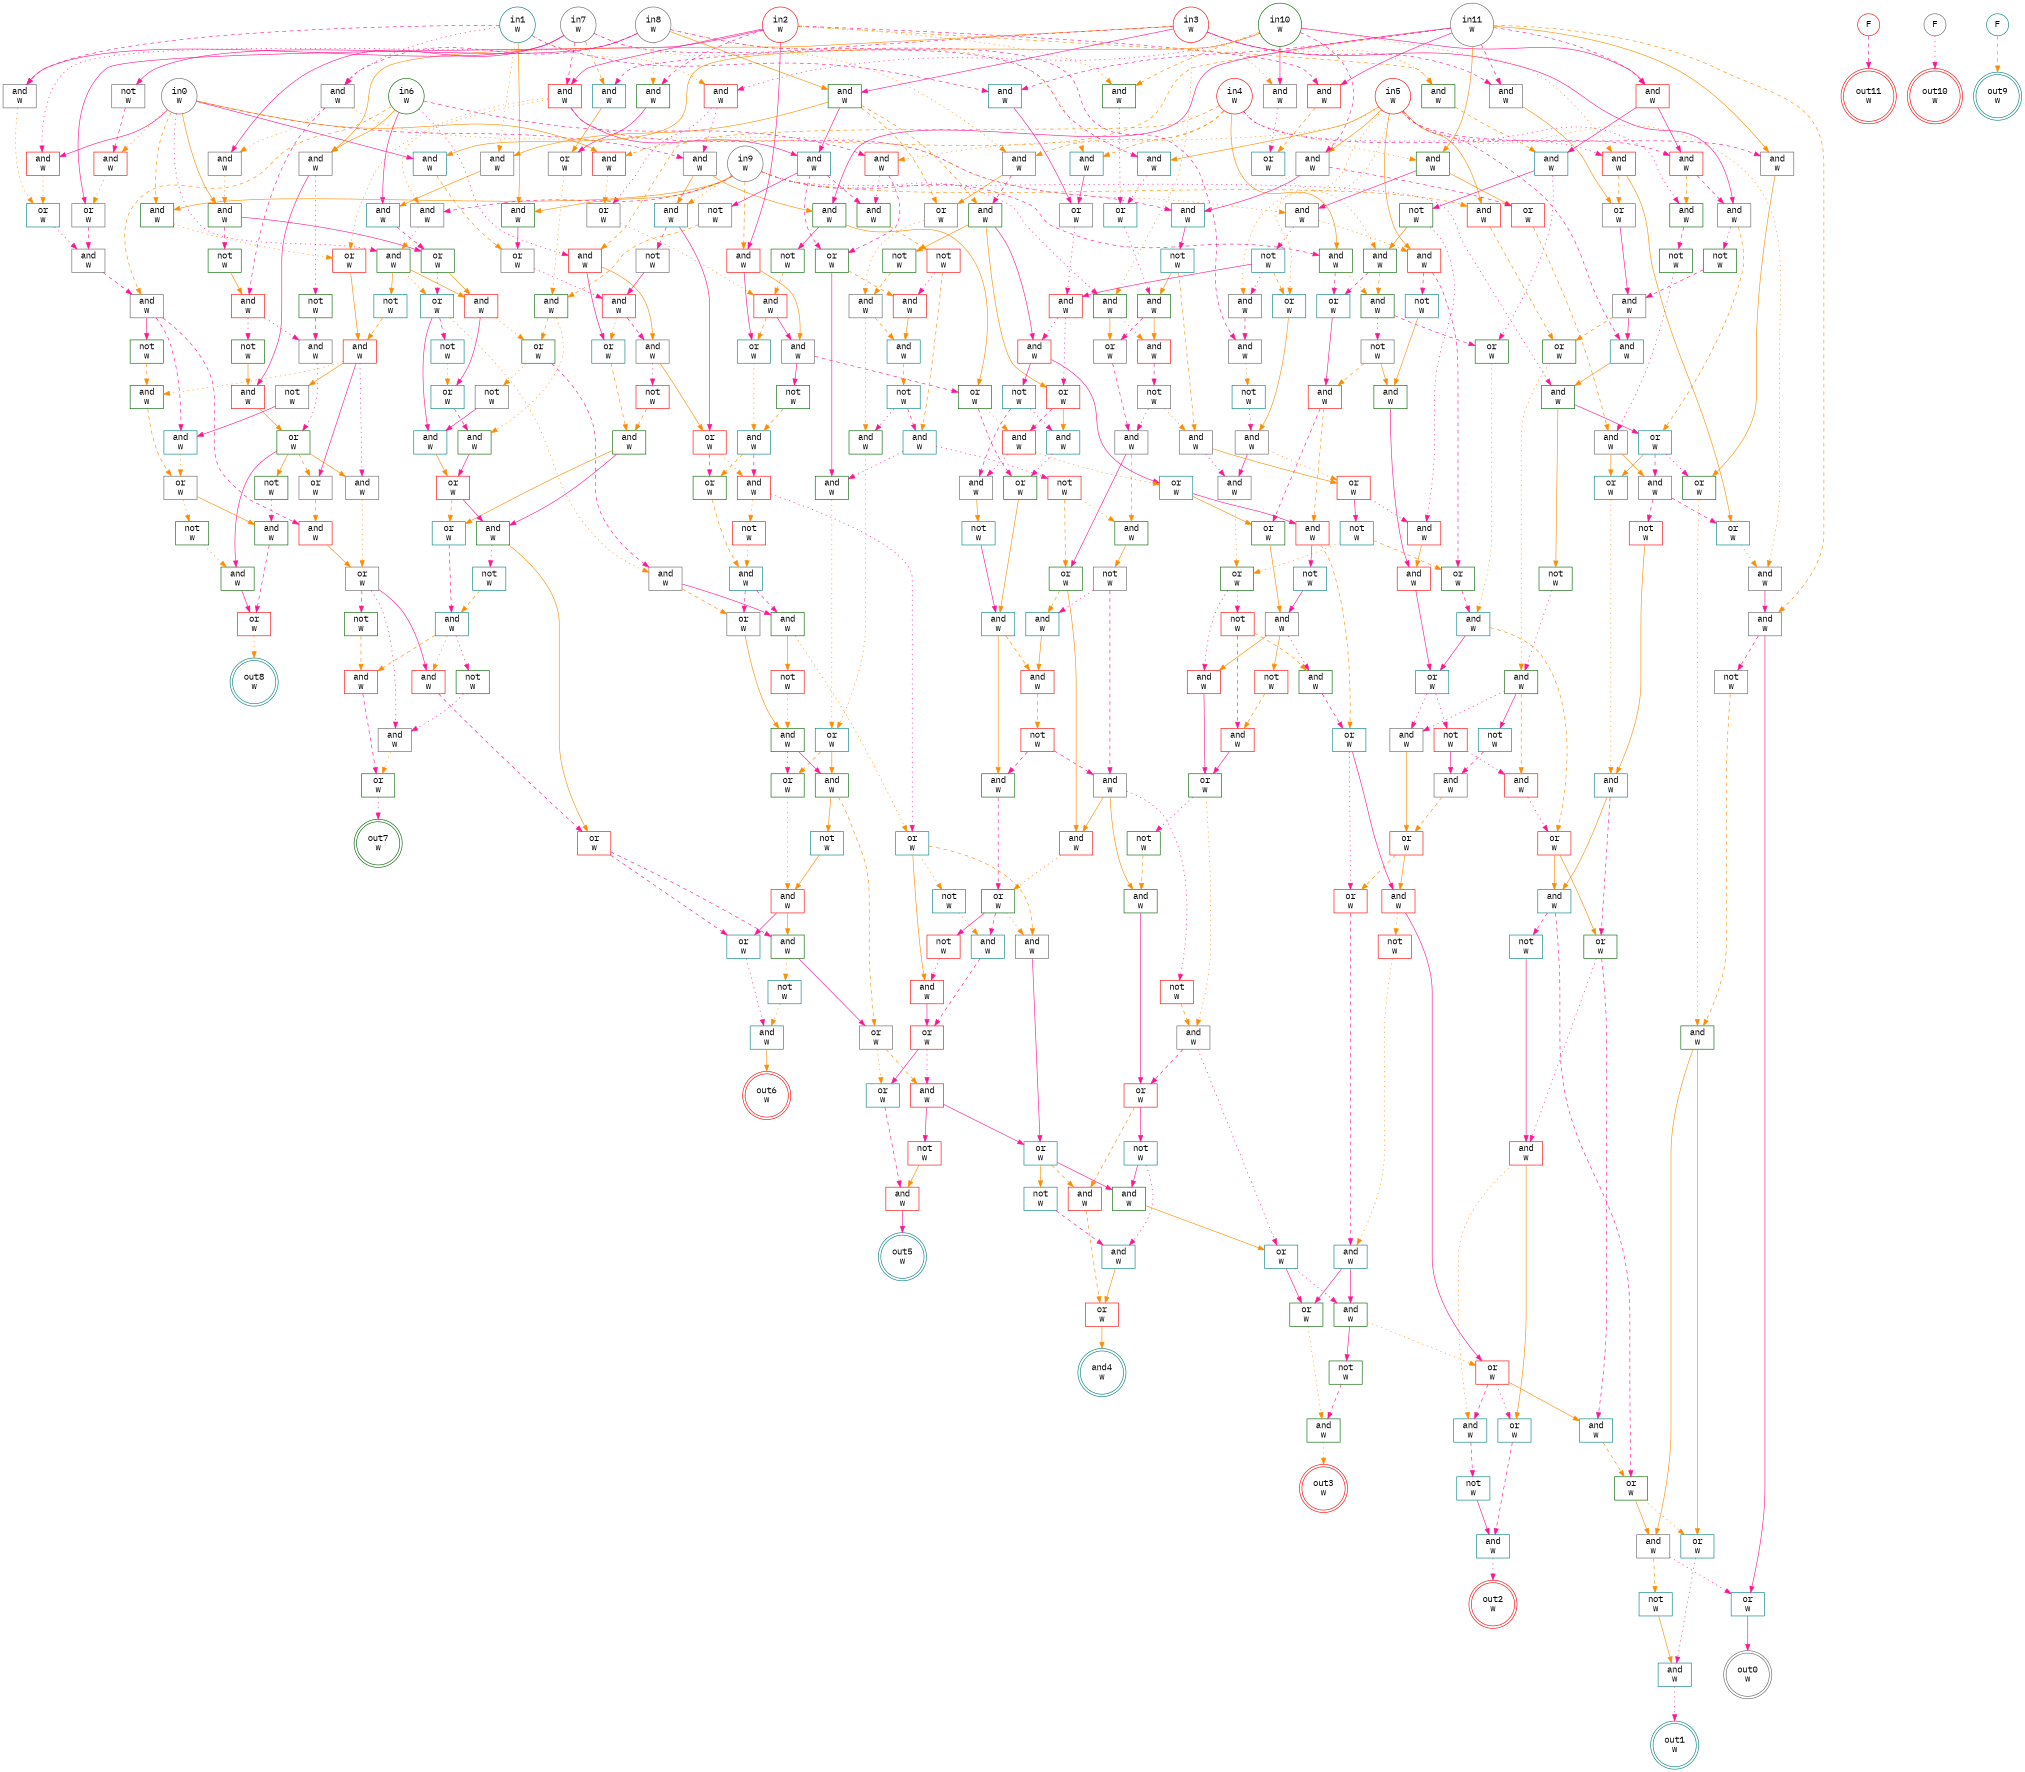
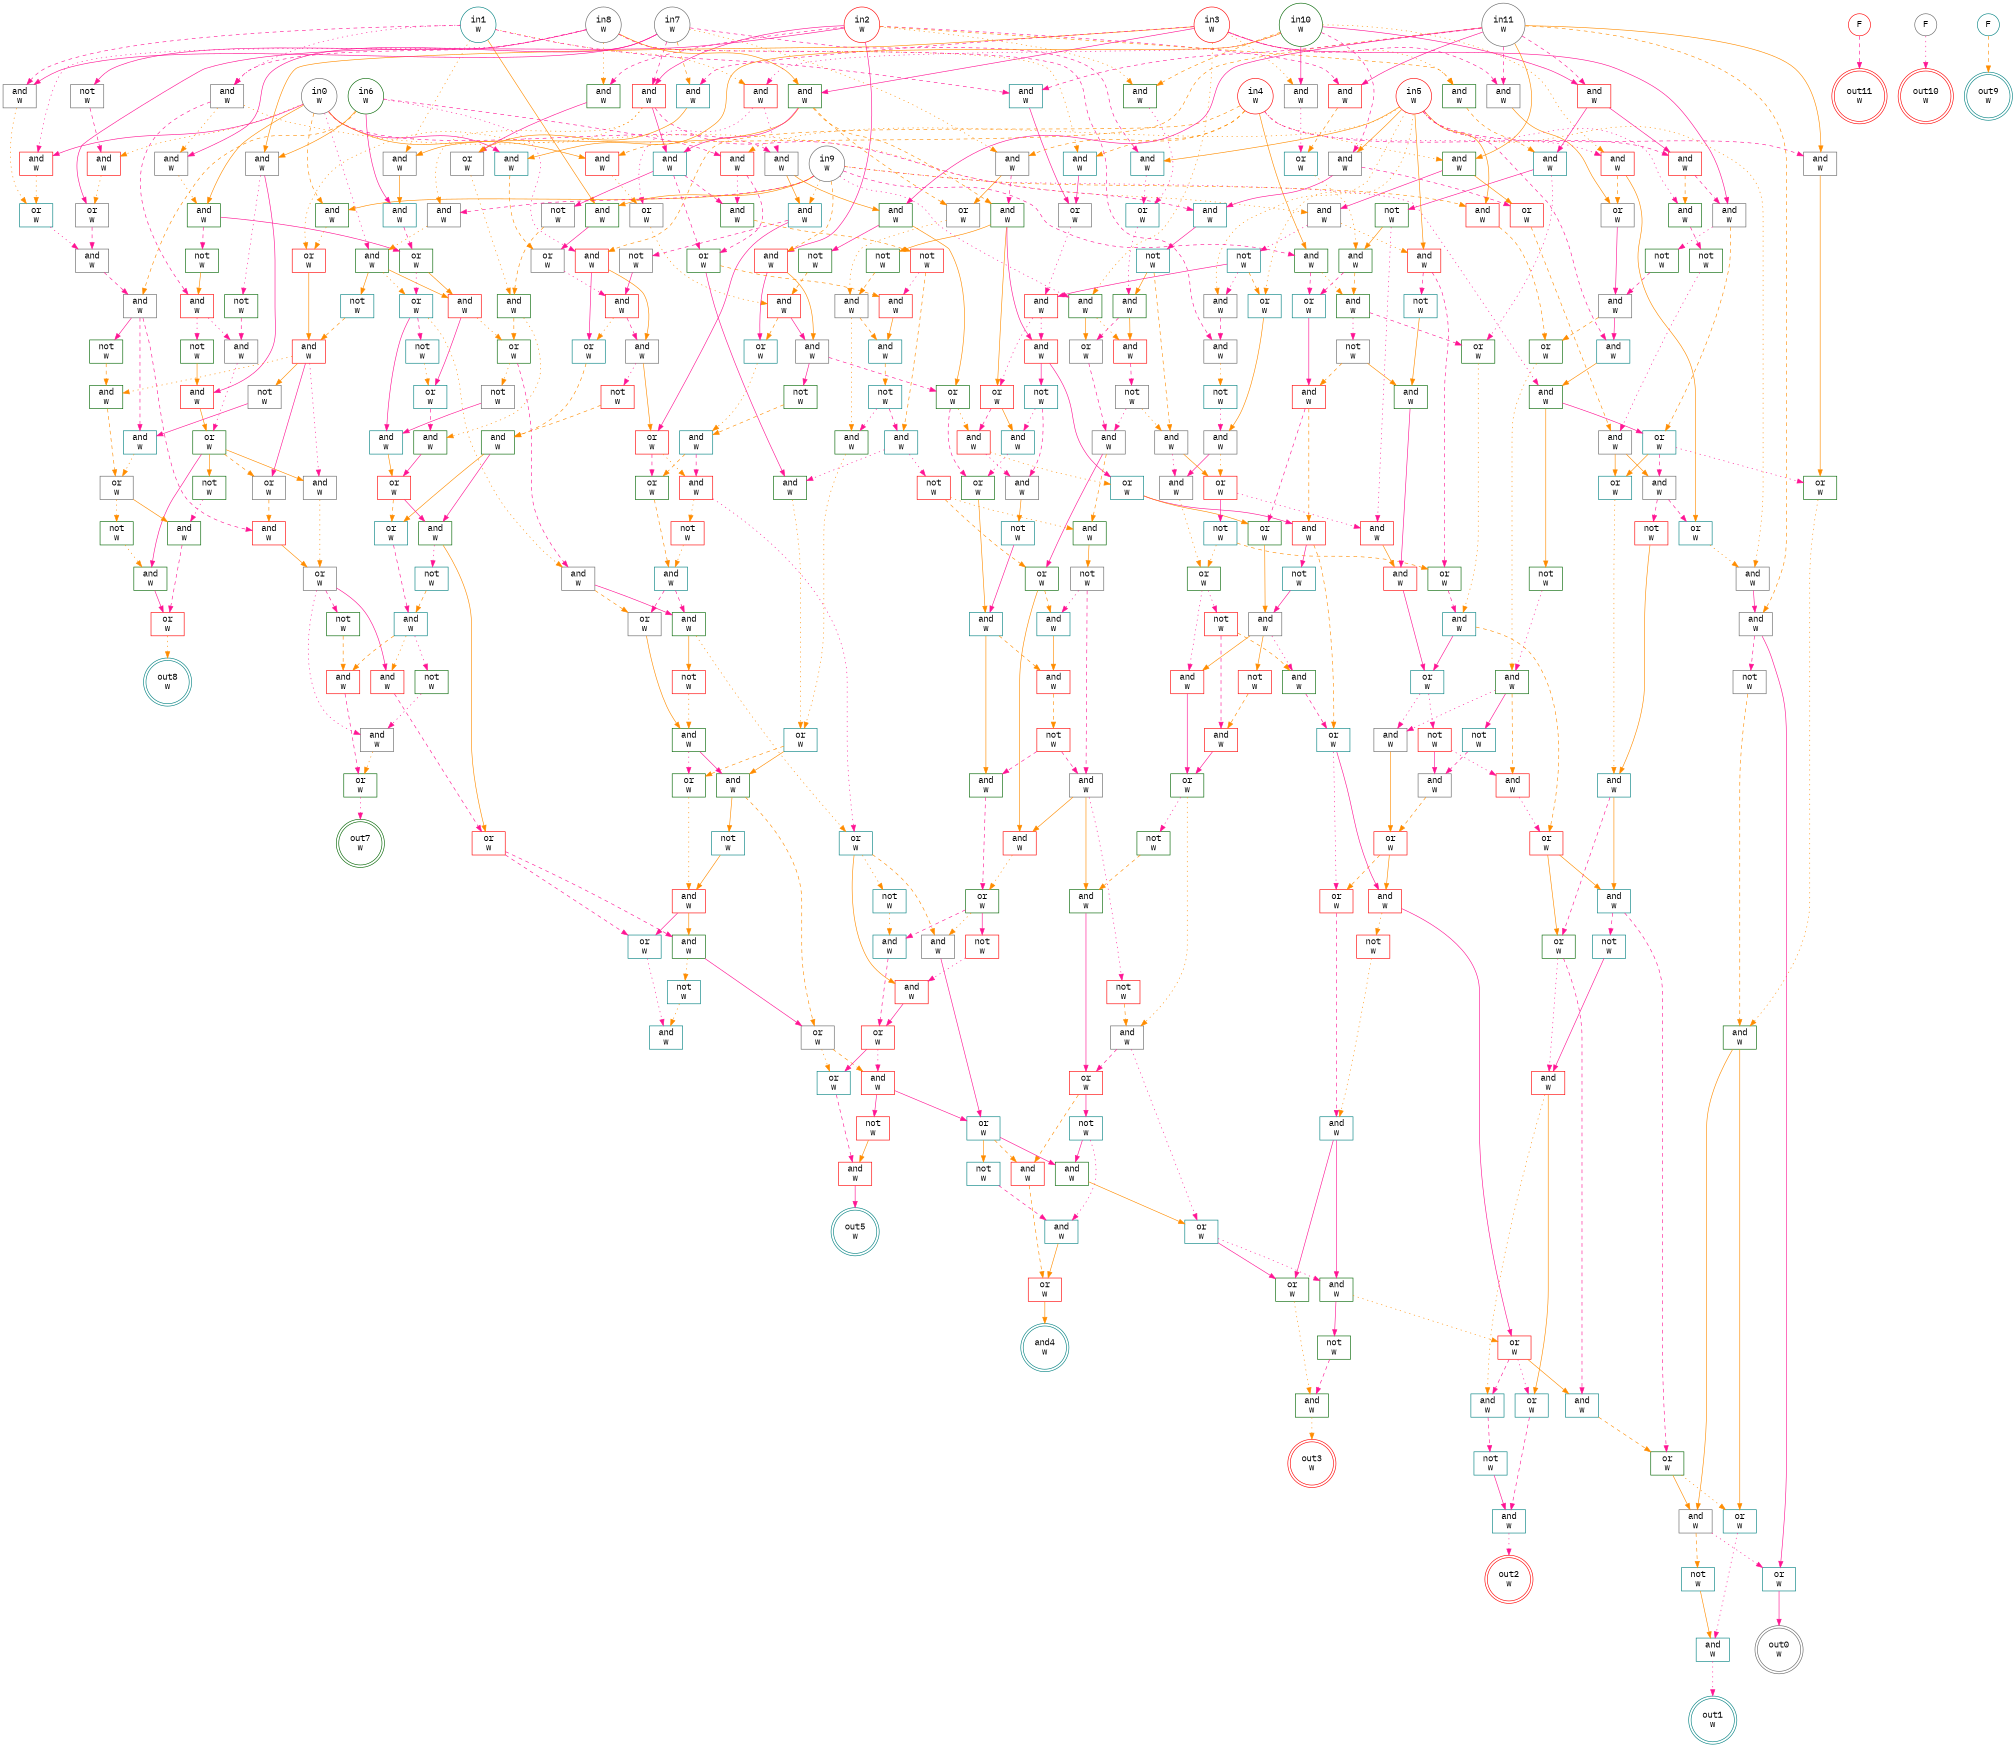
(767, 1095) -> none
